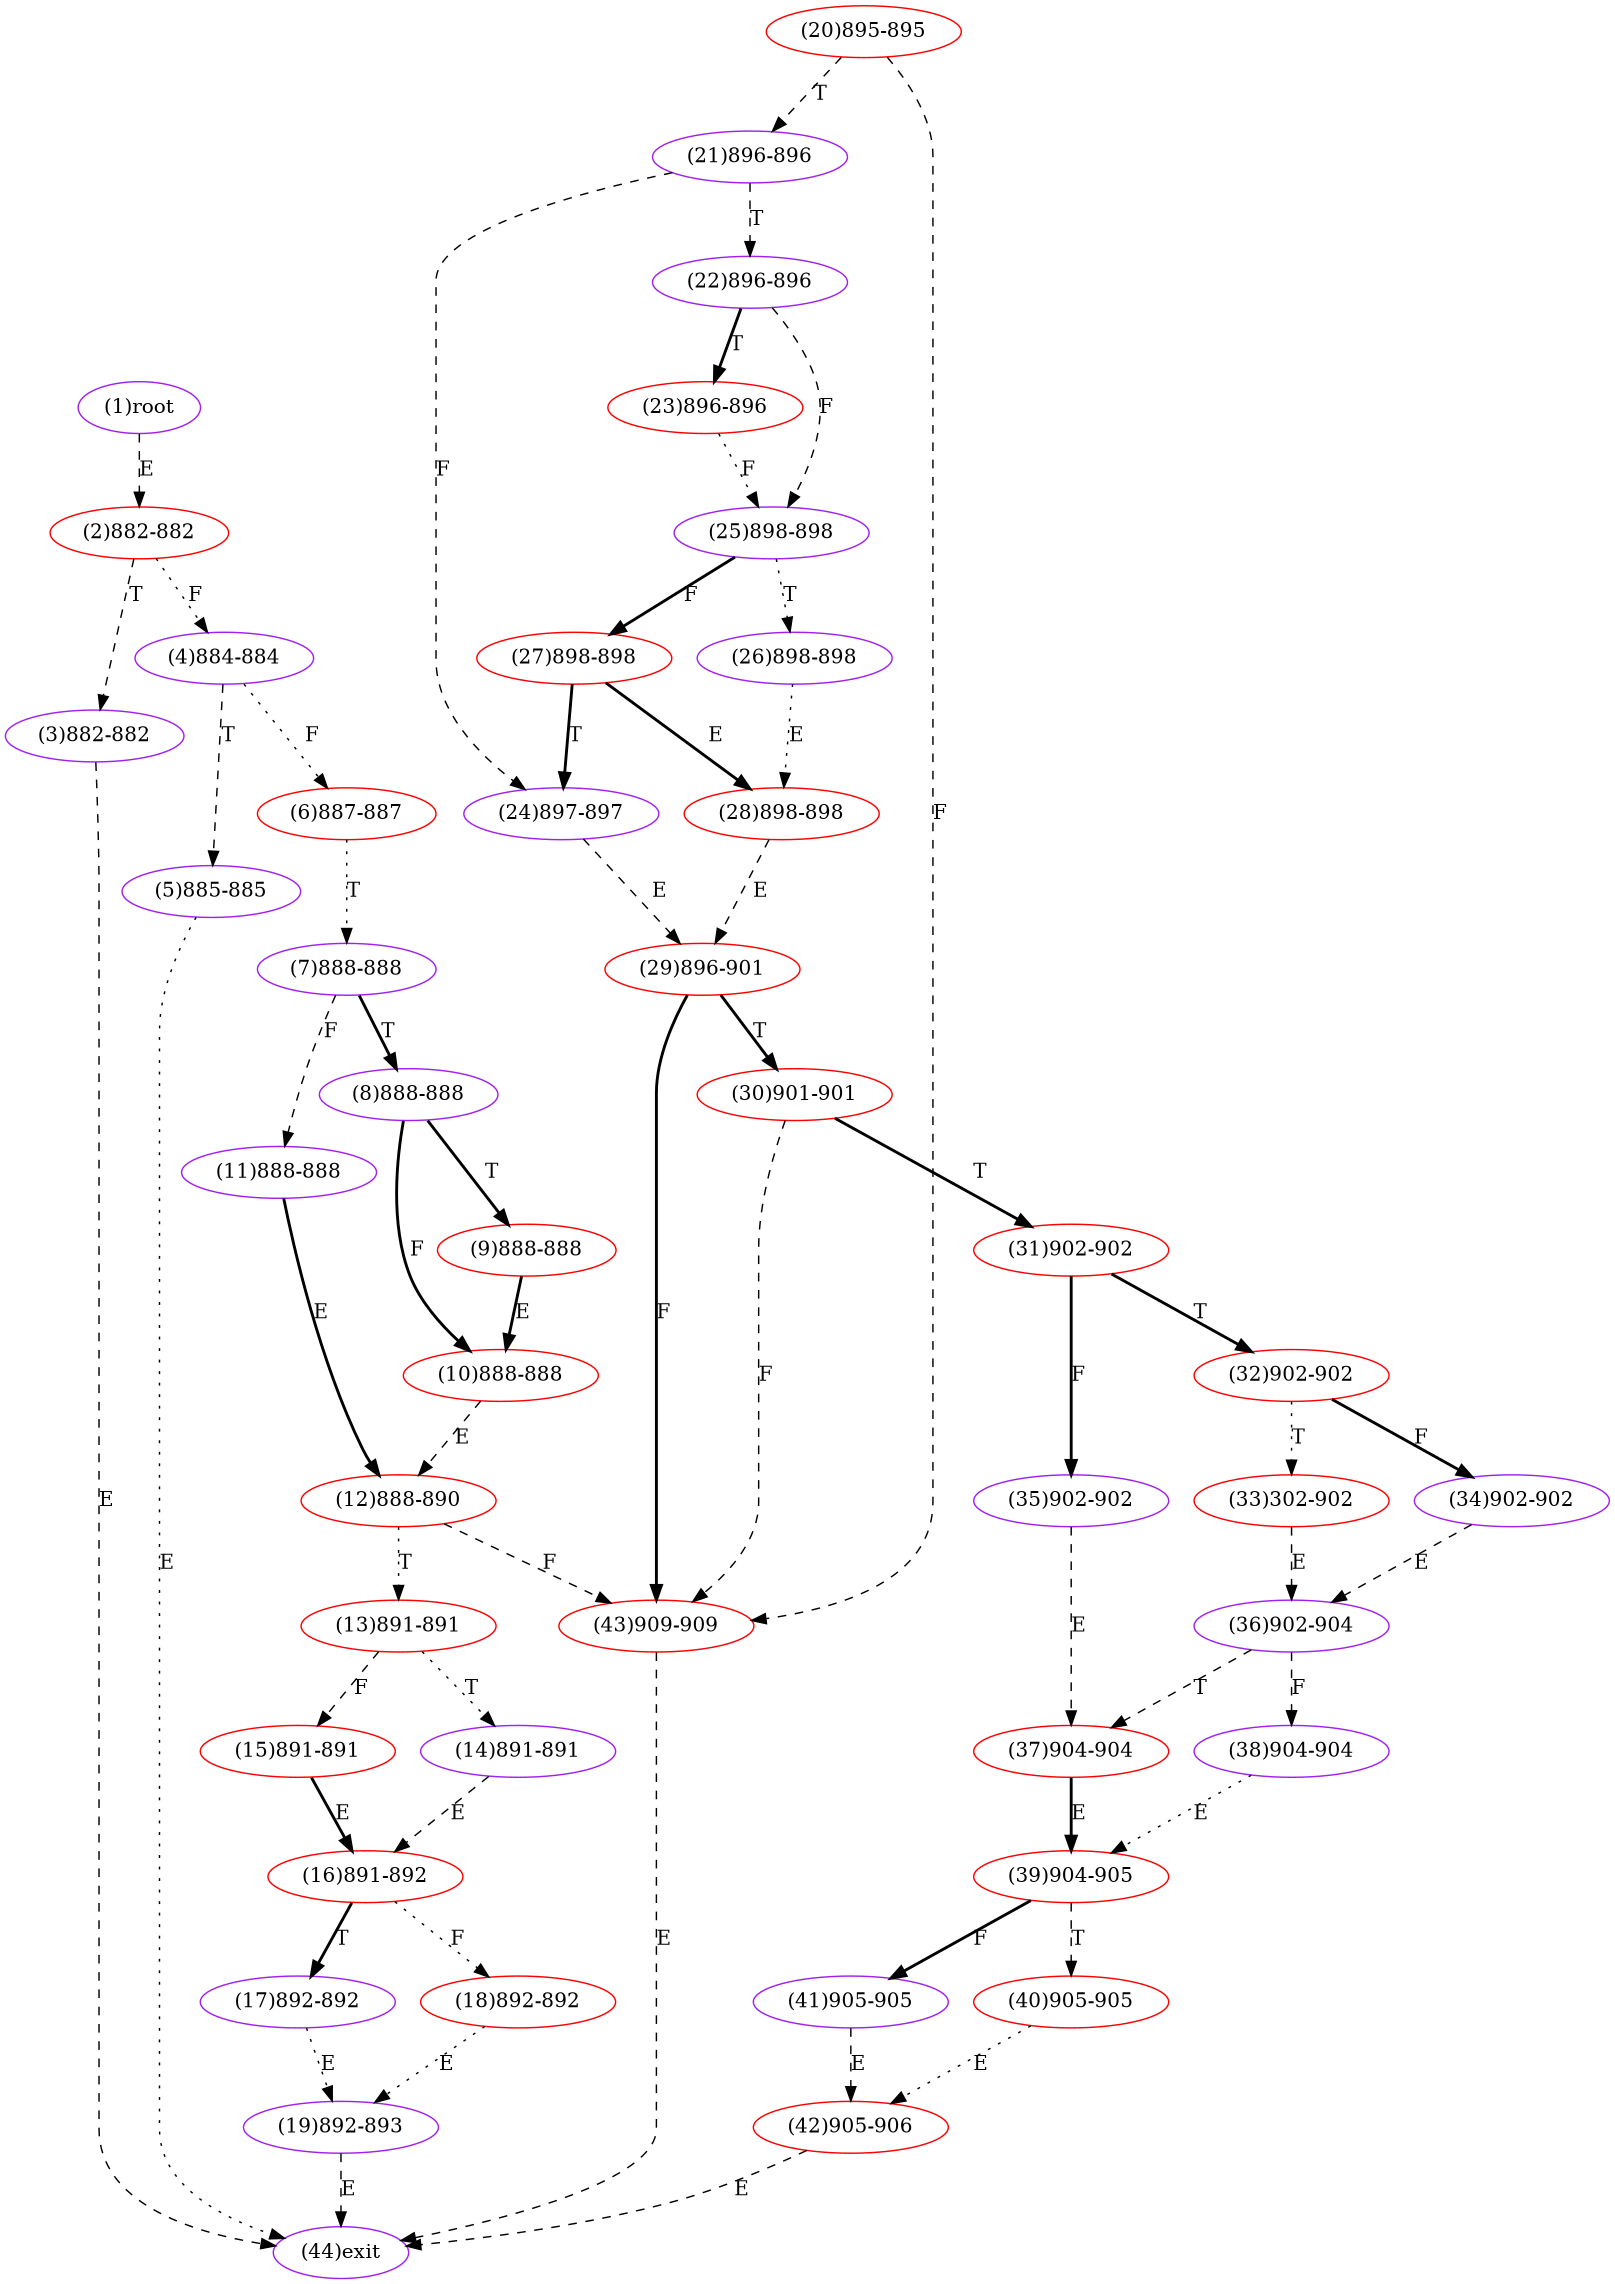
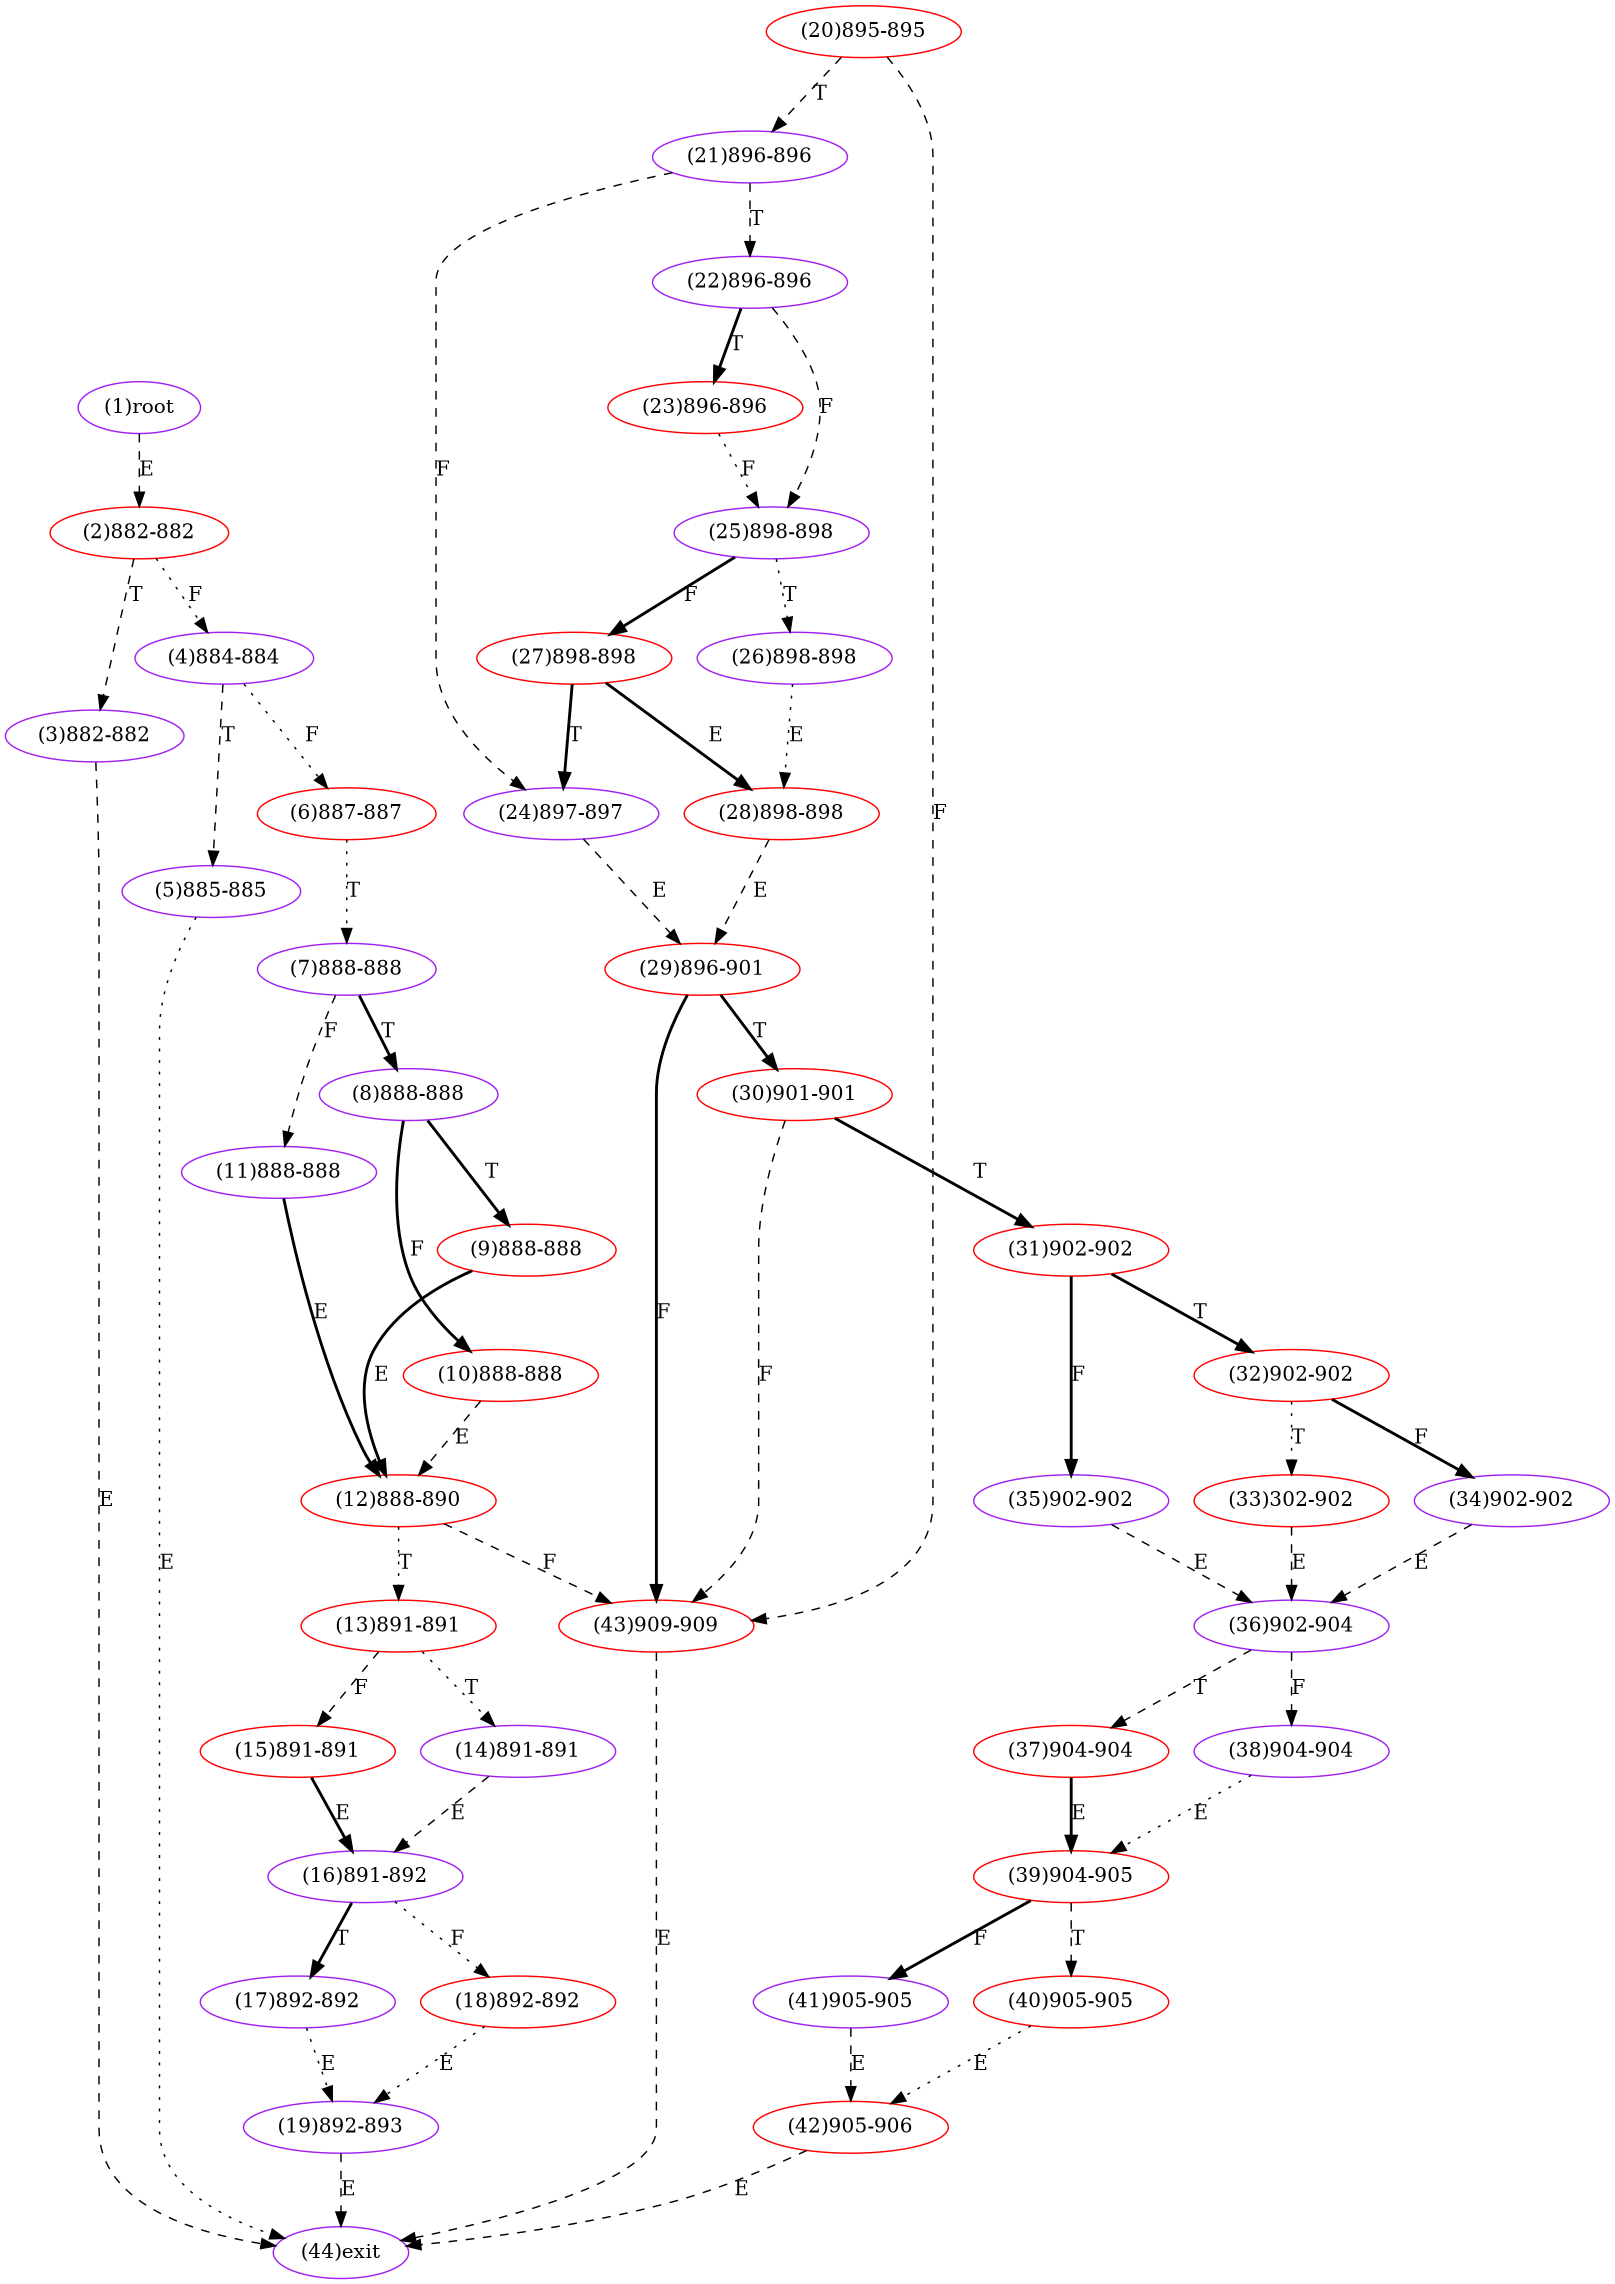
(515, 1306) -> (377, 1344)
(1071, 1619) -> (1175, 1560)
(365, 1877) -> (365, 1877)
